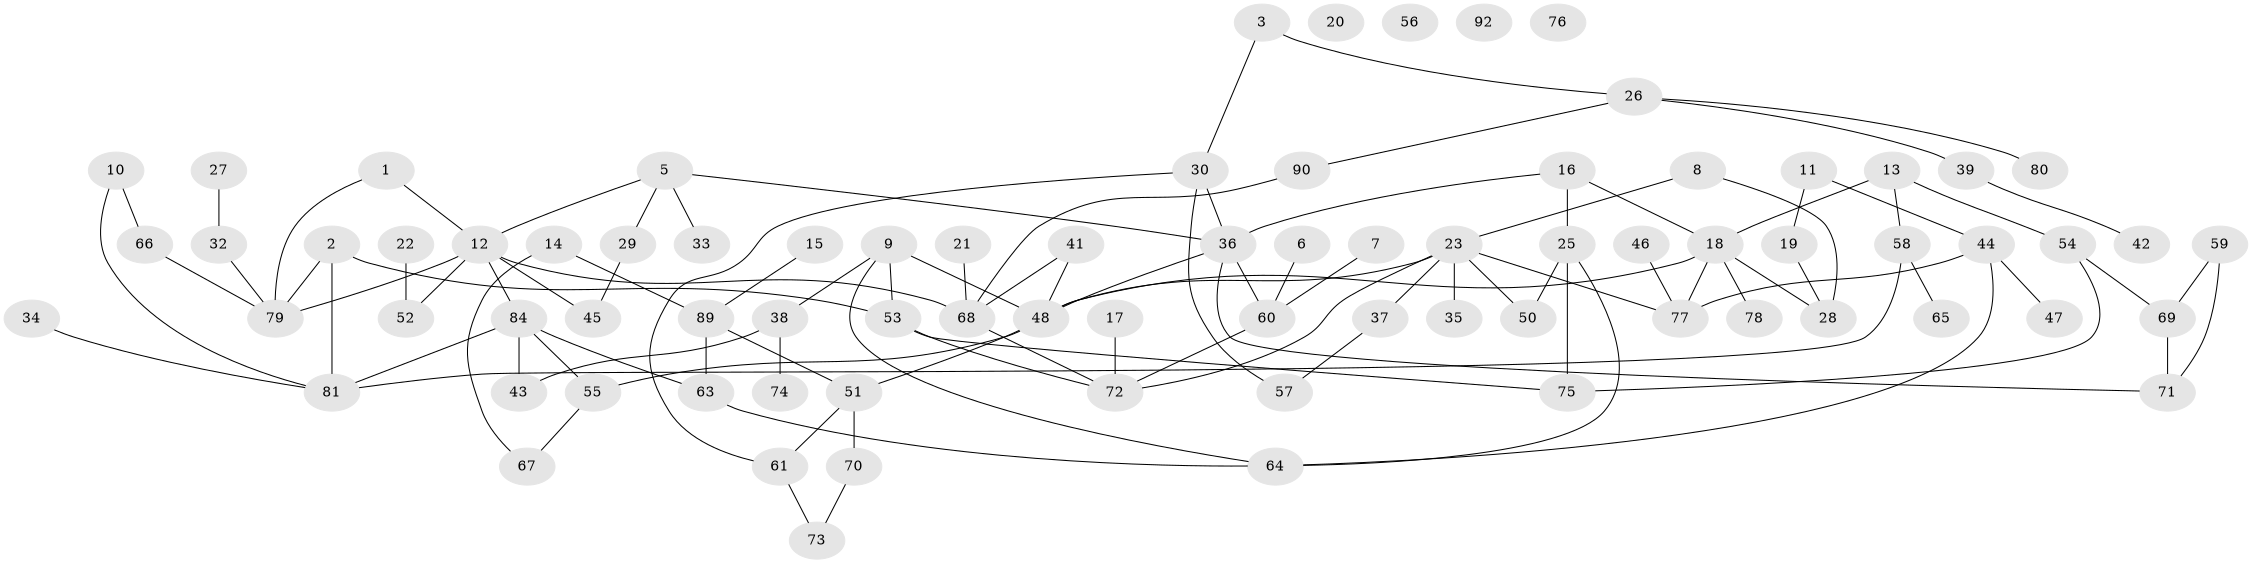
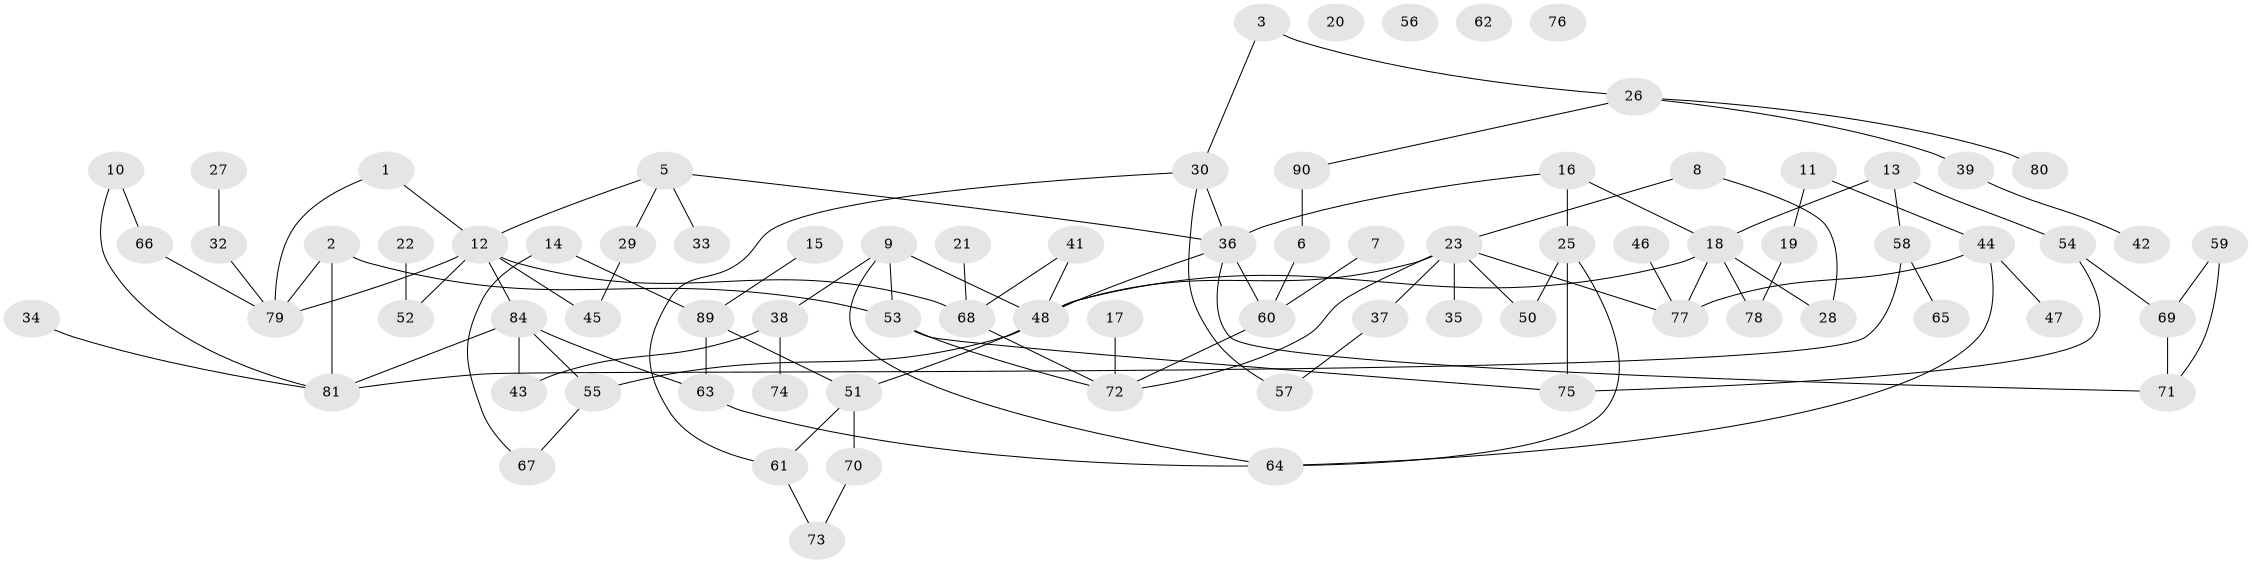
(1484, 23) -> (1484, 23)
(1108, 200) -> (1302, 208)
(1805, 275) -> (1775, 276)
